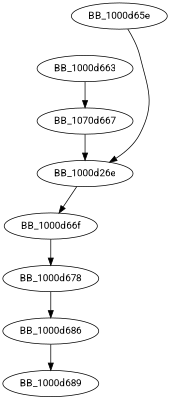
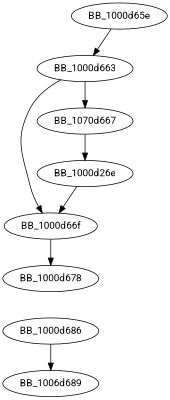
(149, 98) -> (104, 39)
none -> (21, 137)
(51, 301) -> none
(51, 384) -> (51, 384)
